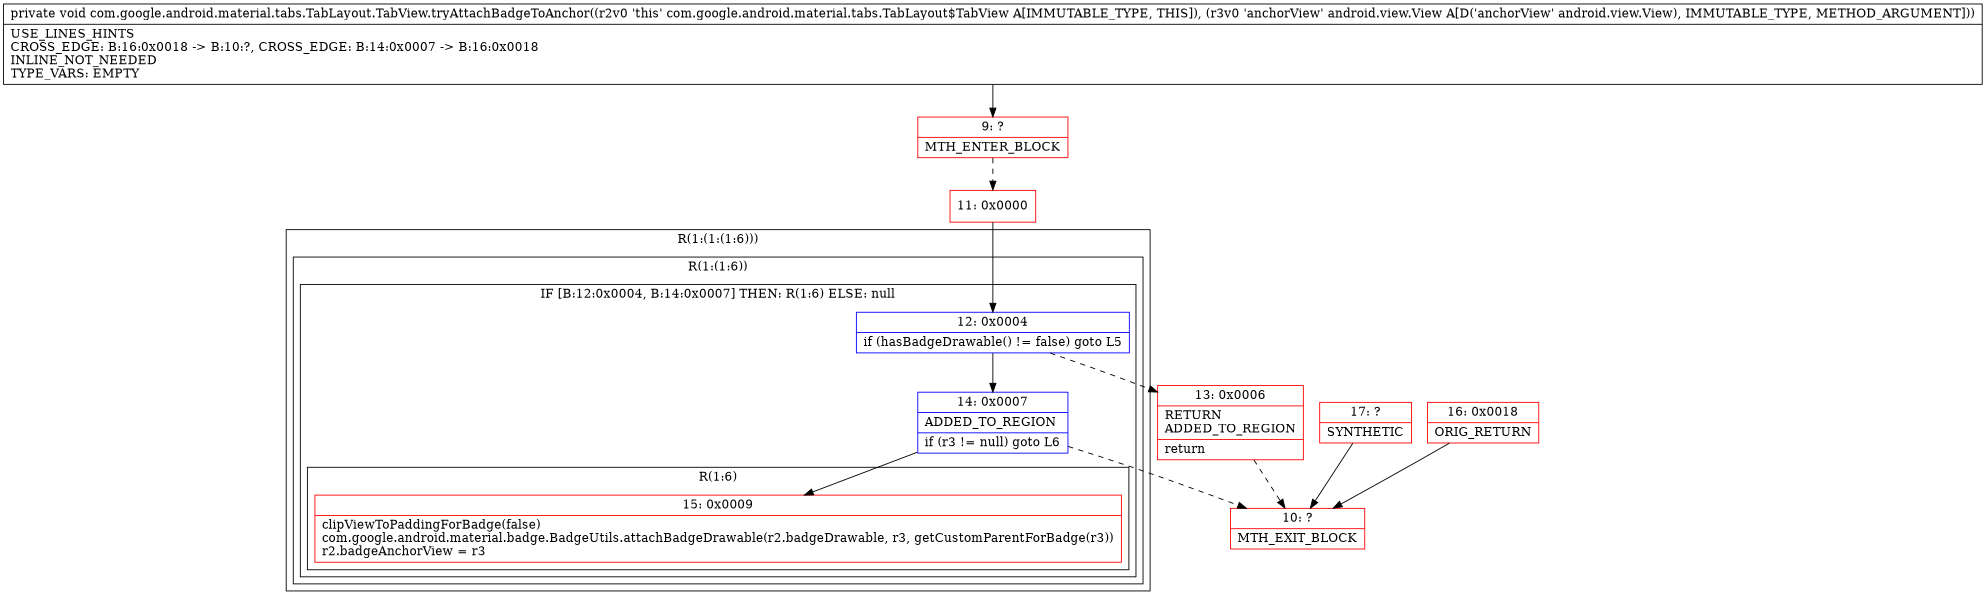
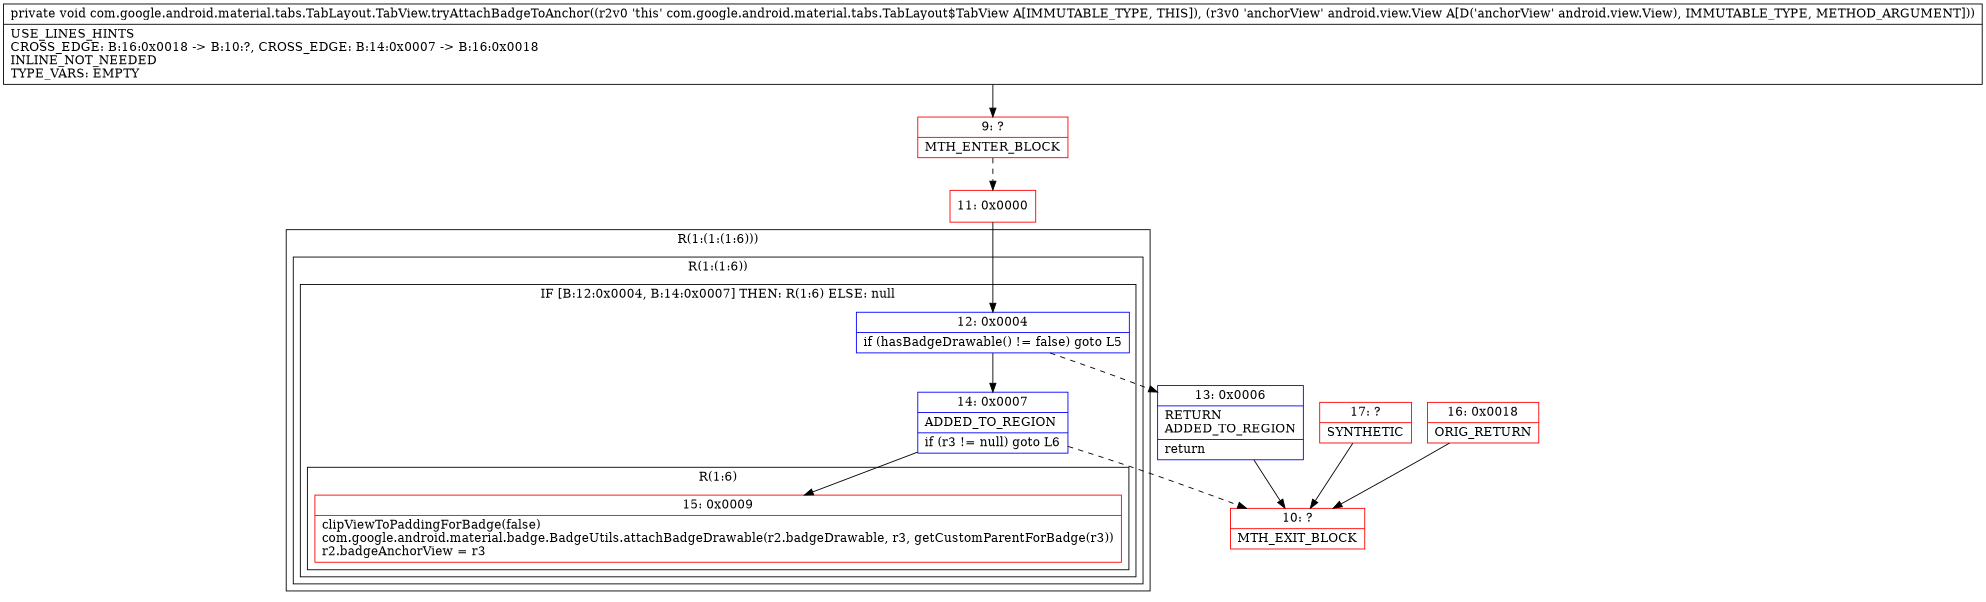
(1230, 423) -> (1230, 423)
(1267, 480) -> (1267, 480)
